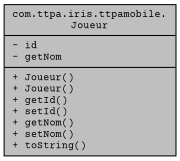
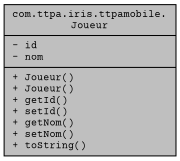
(38, 57) -> (28, 57)
